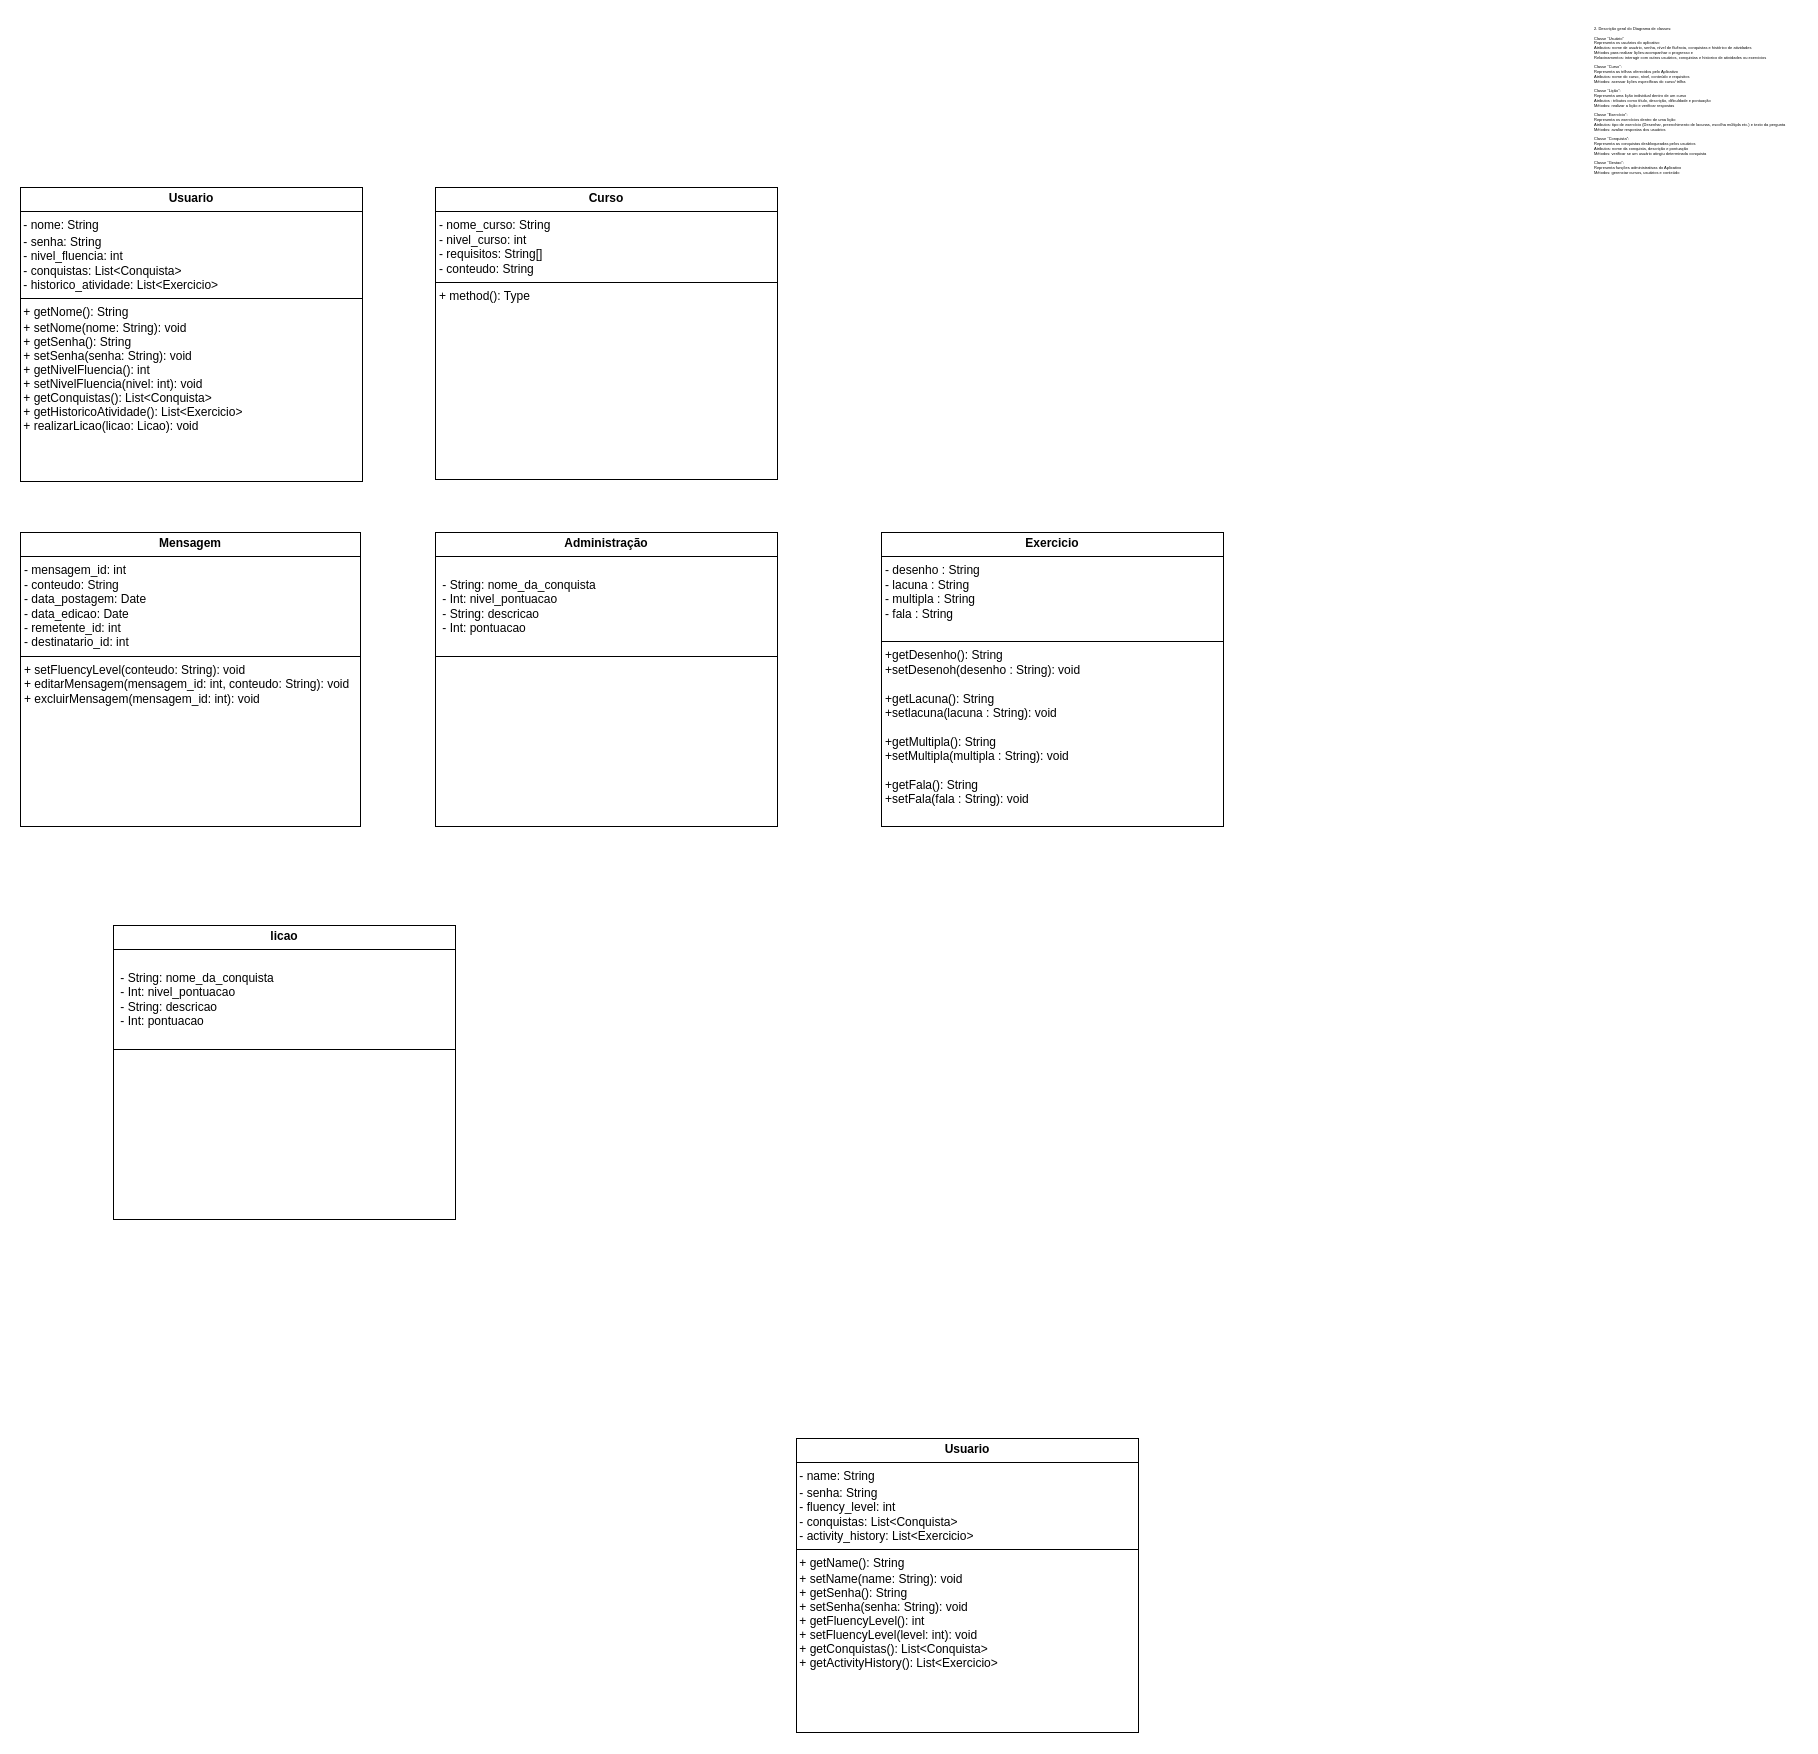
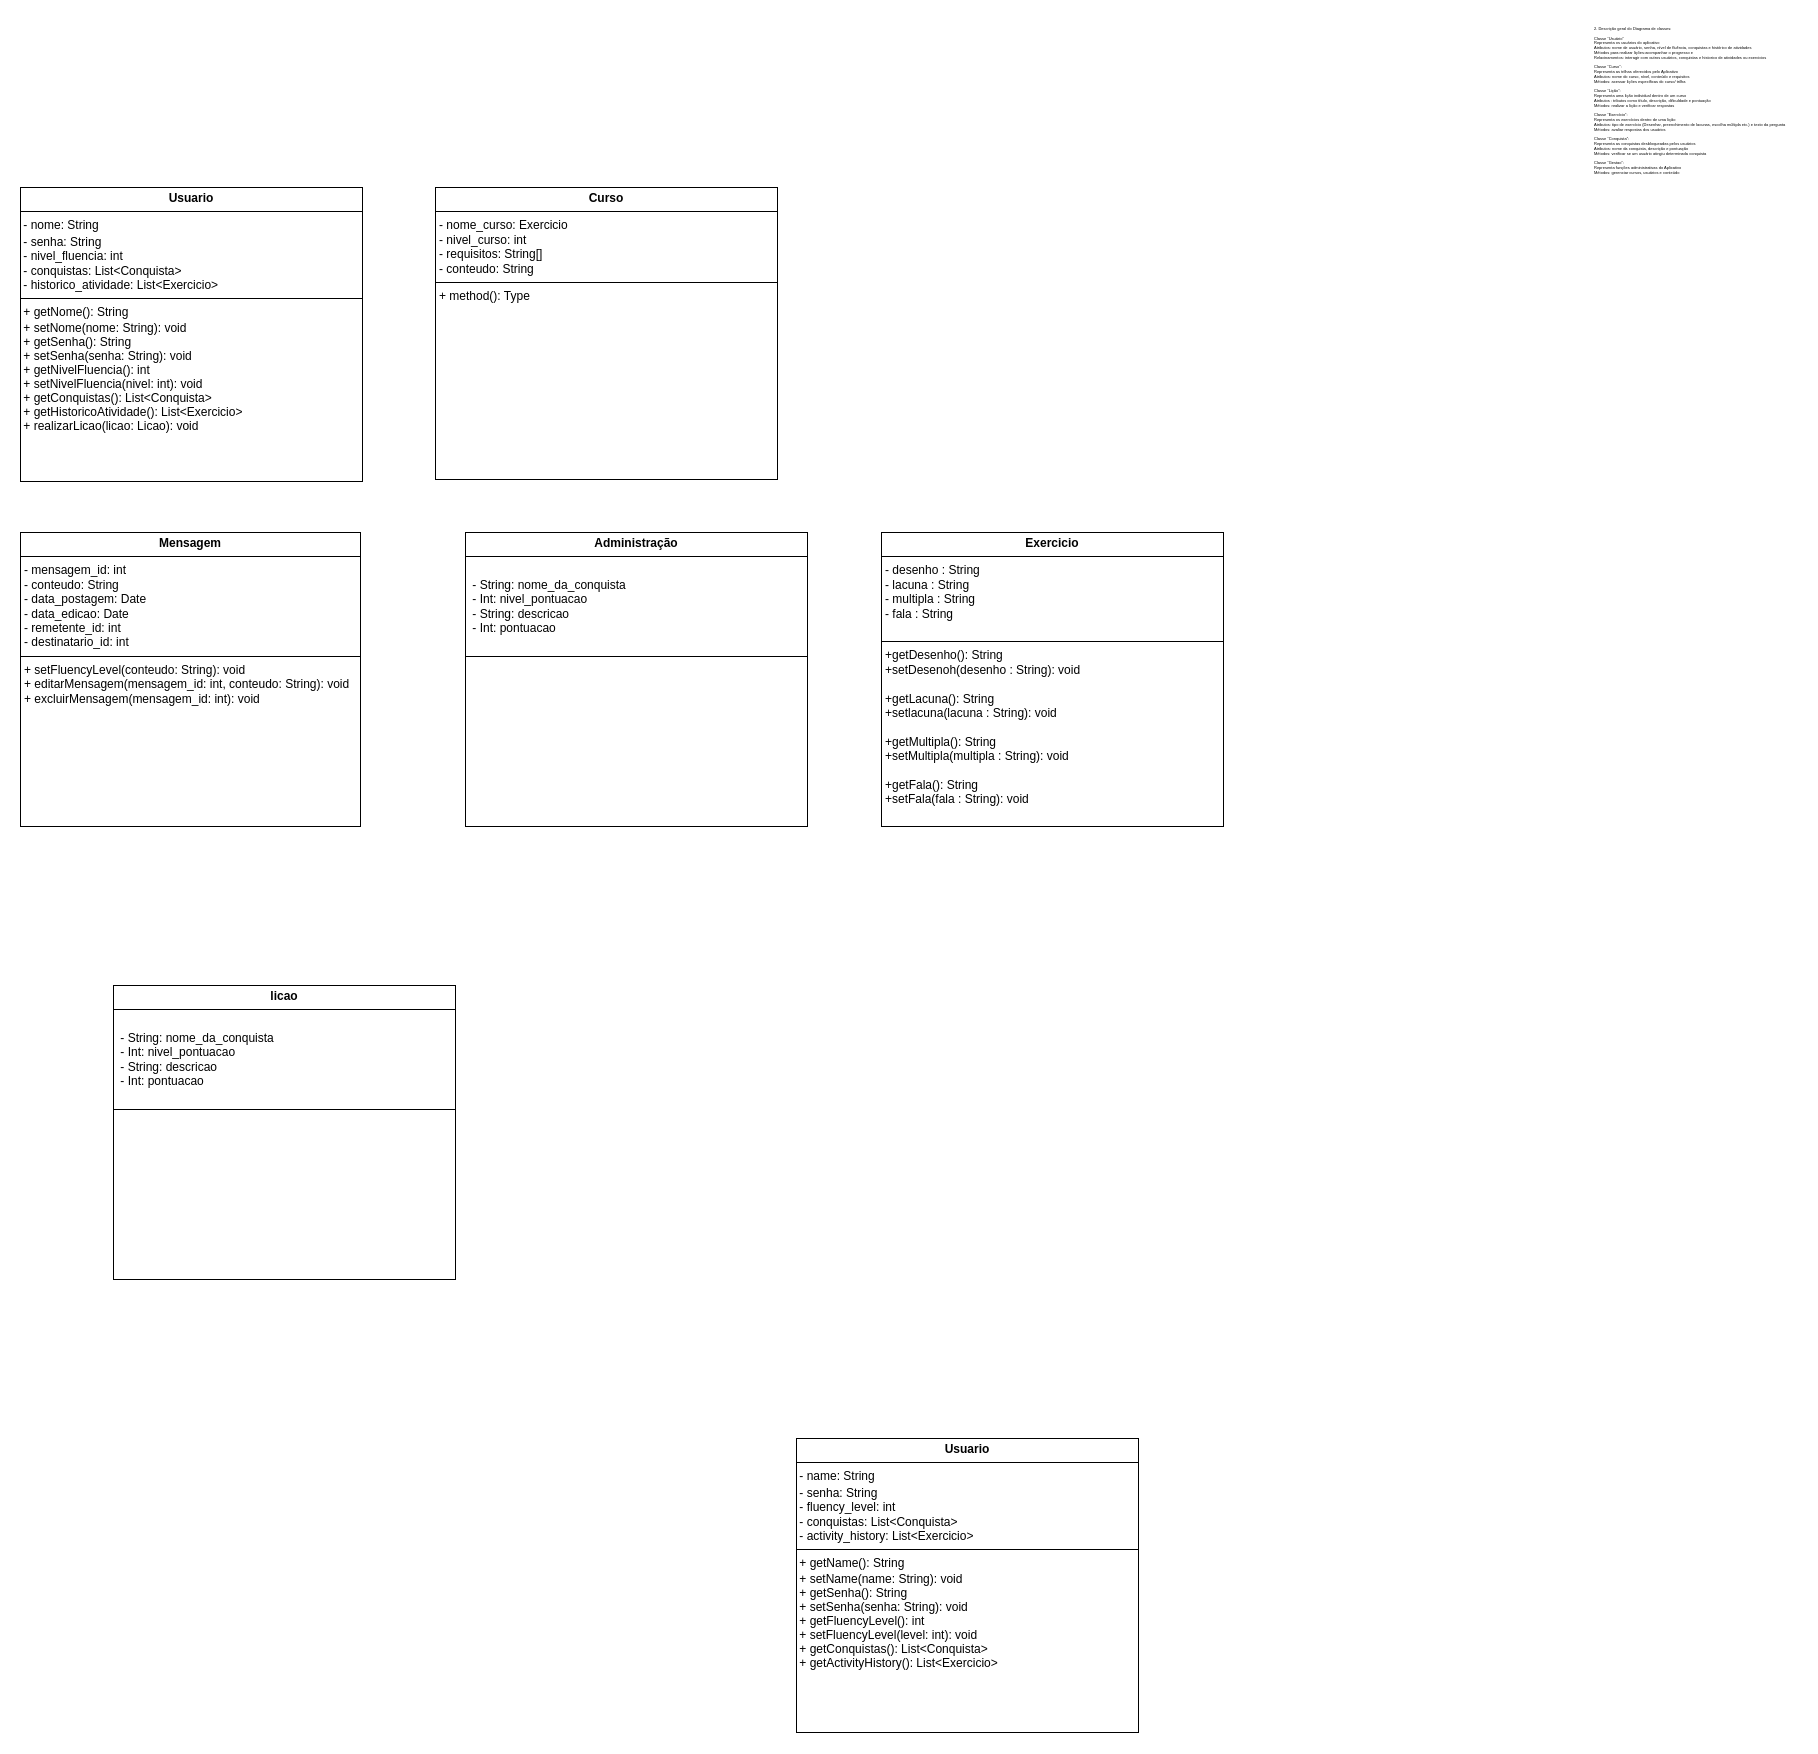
(500, 231) -> (505, 231)
(607, 680) -> (637, 680)
(285, 1073) -> (285, 1133)
